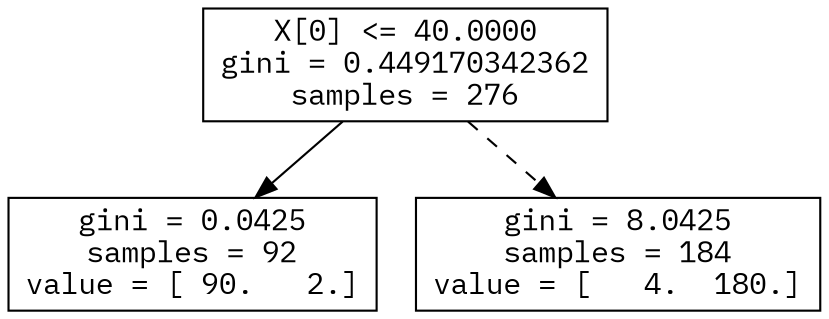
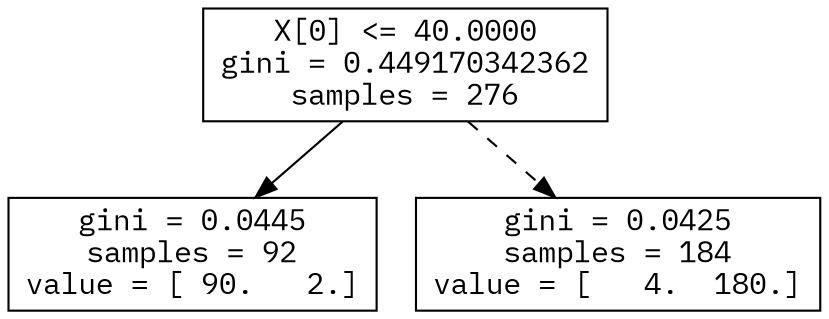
(193, 254) -> (193, 254)
(618, 254) -> (618, 254)
